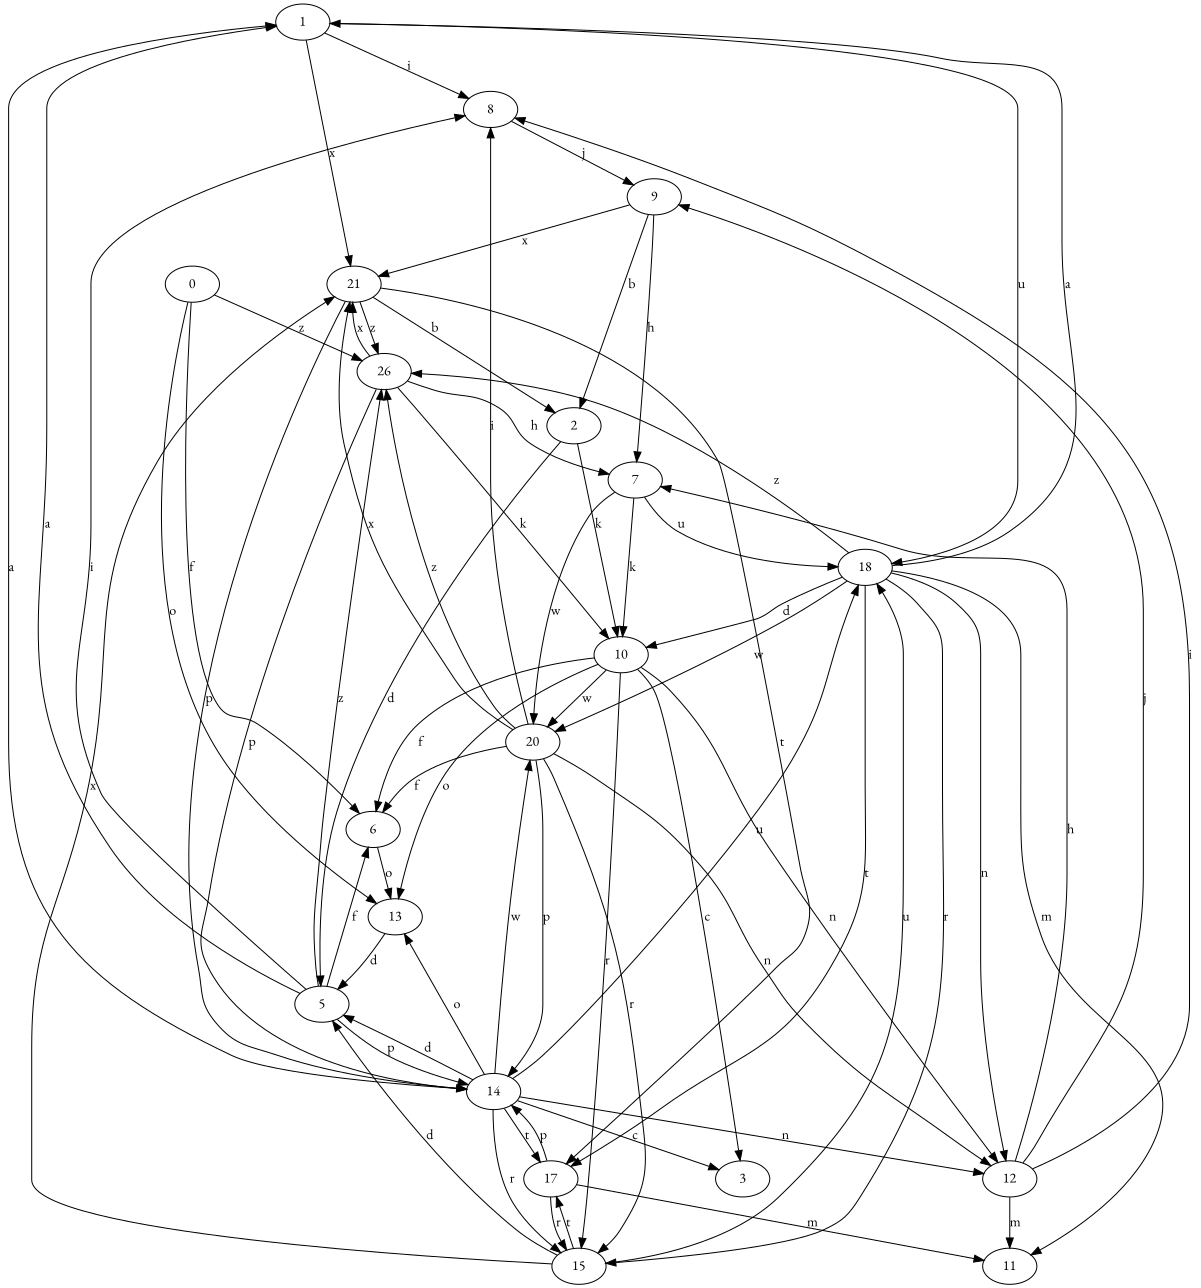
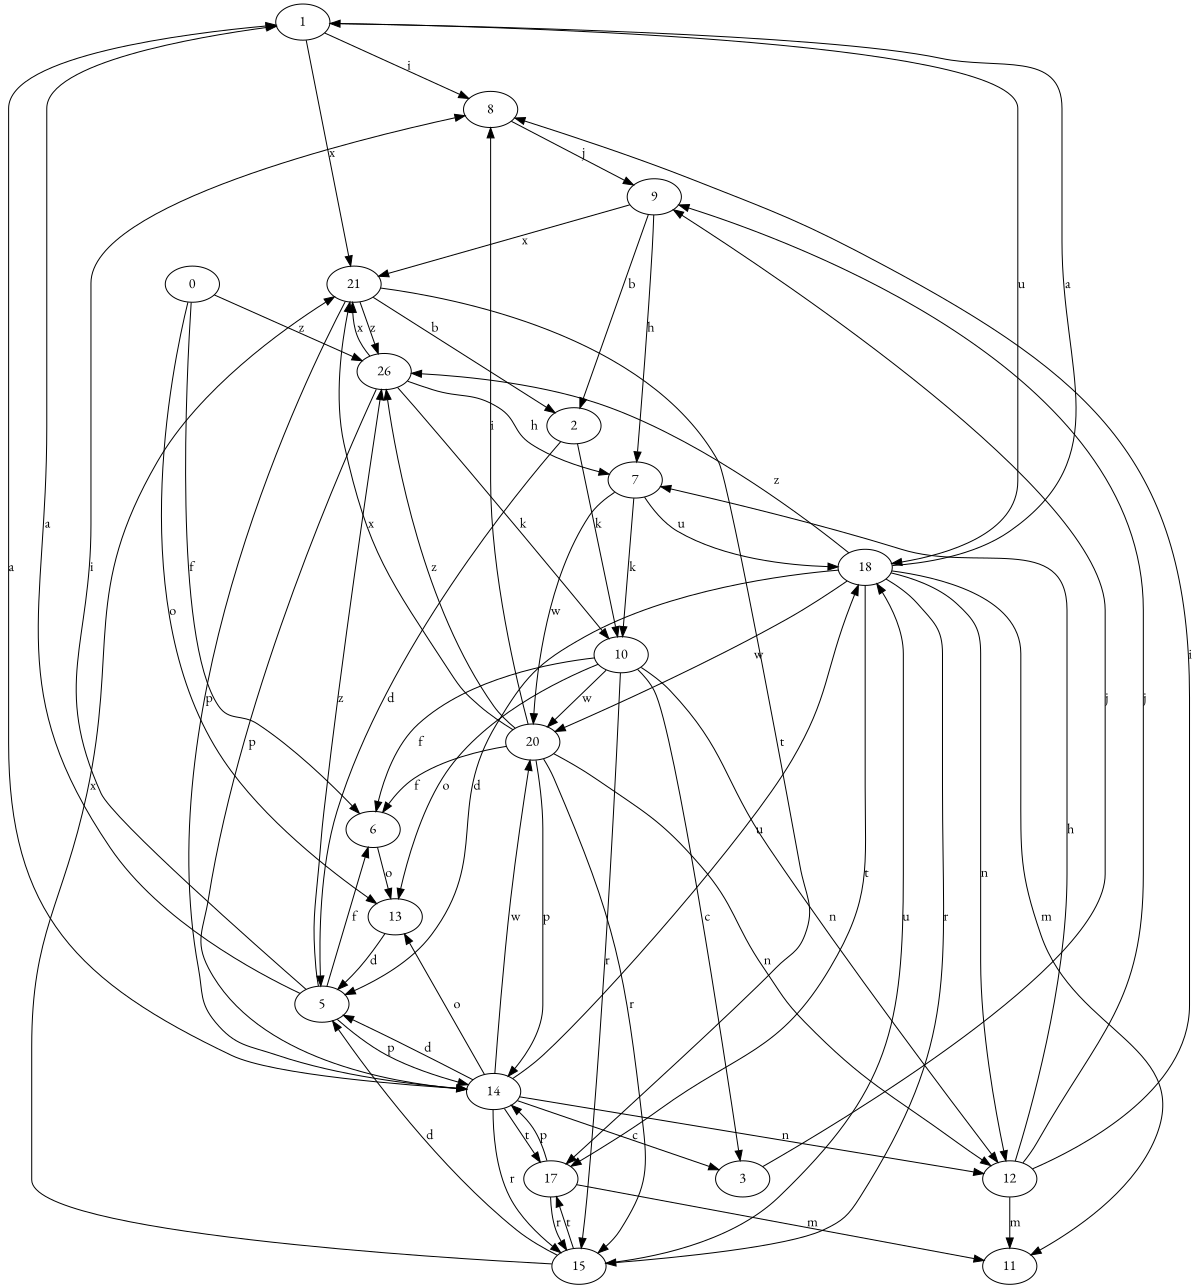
(762, 617) -> (527, 680)
none -> (1105, 677)
